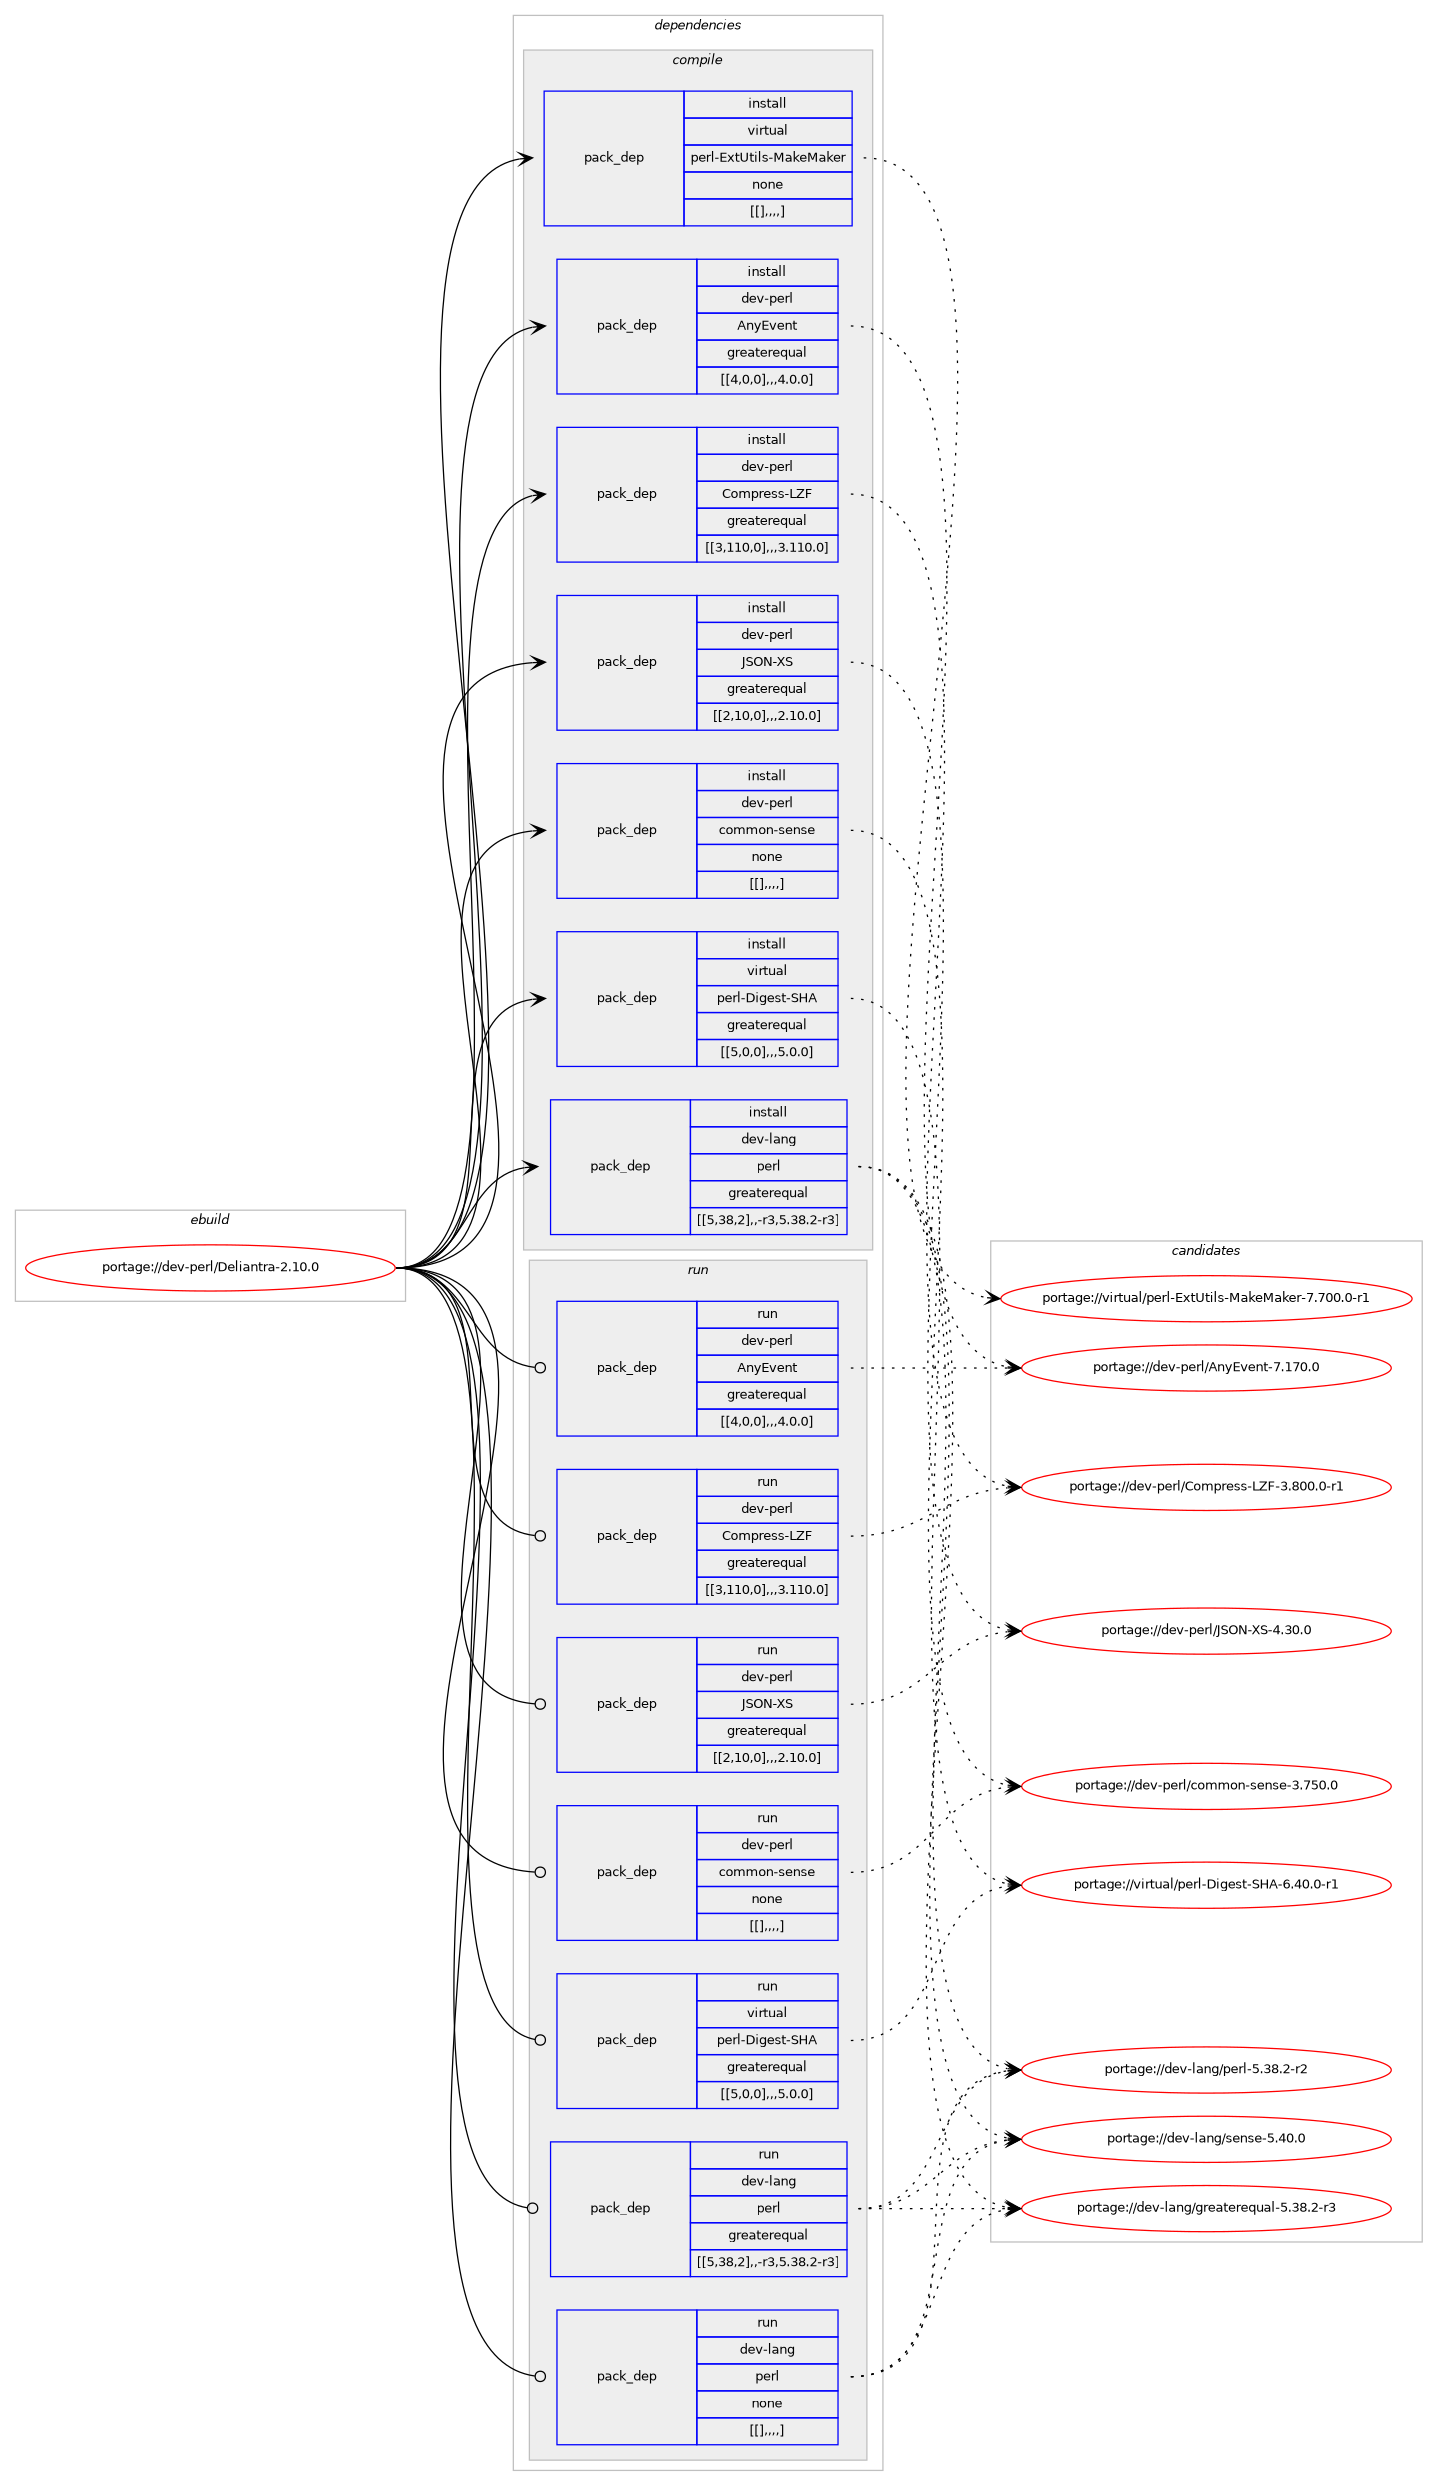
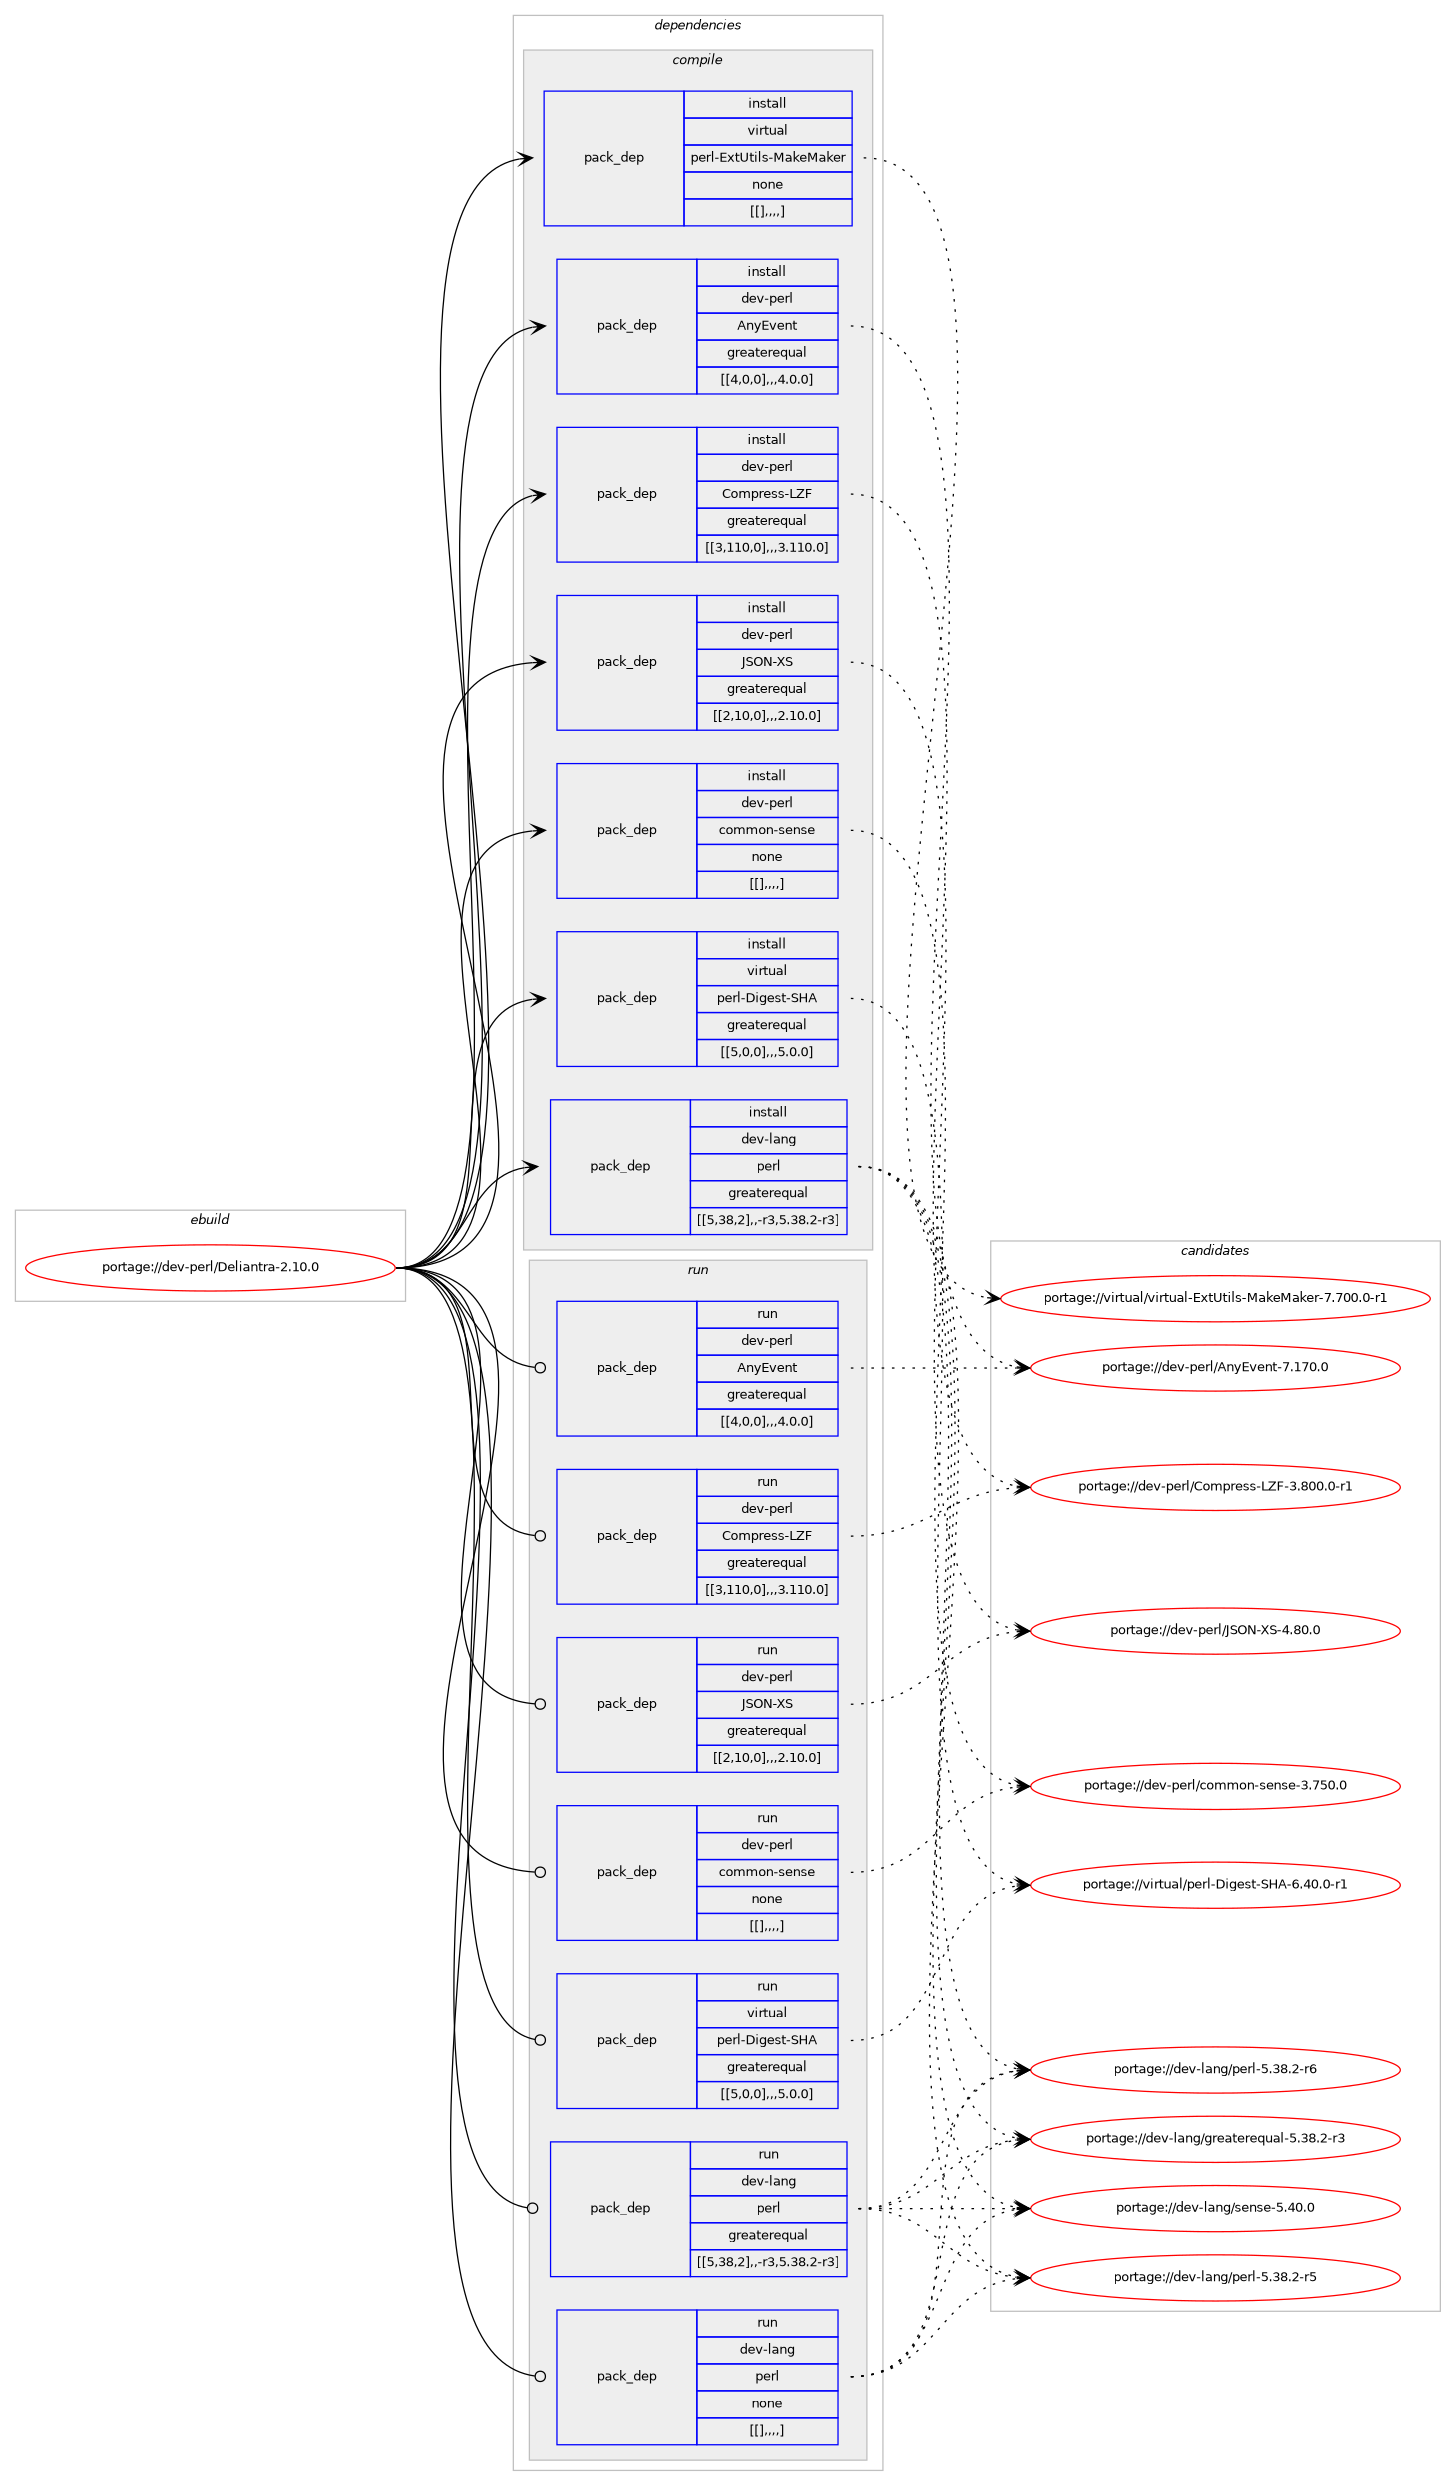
(1206, 1299) -> (1216, 1299)
(1206, 1631) -> (1216, 1631)
(1206, 2070) -> (1216, 2070)
none -> (1216, 2278)
